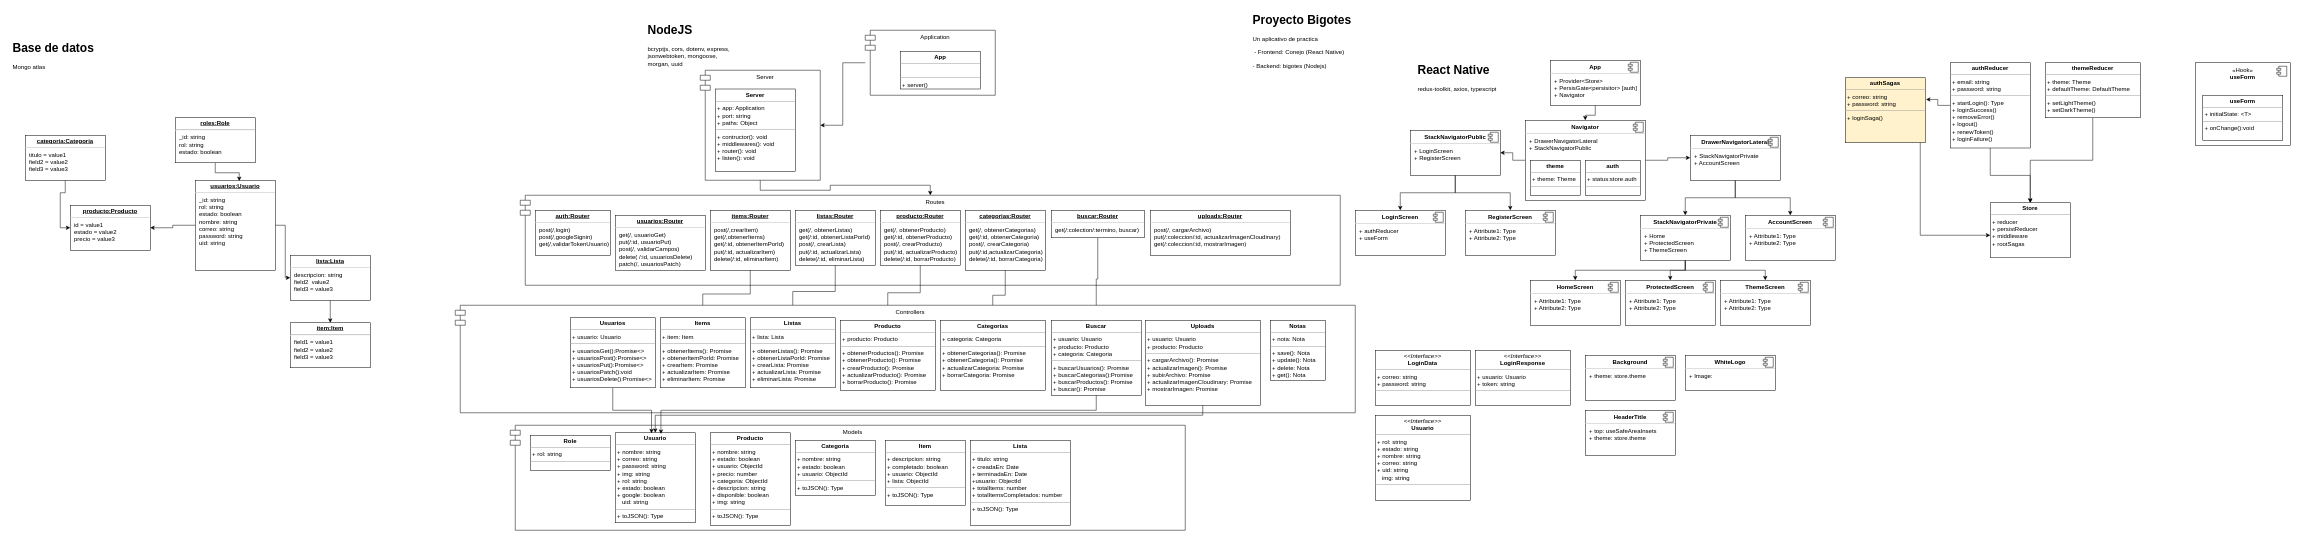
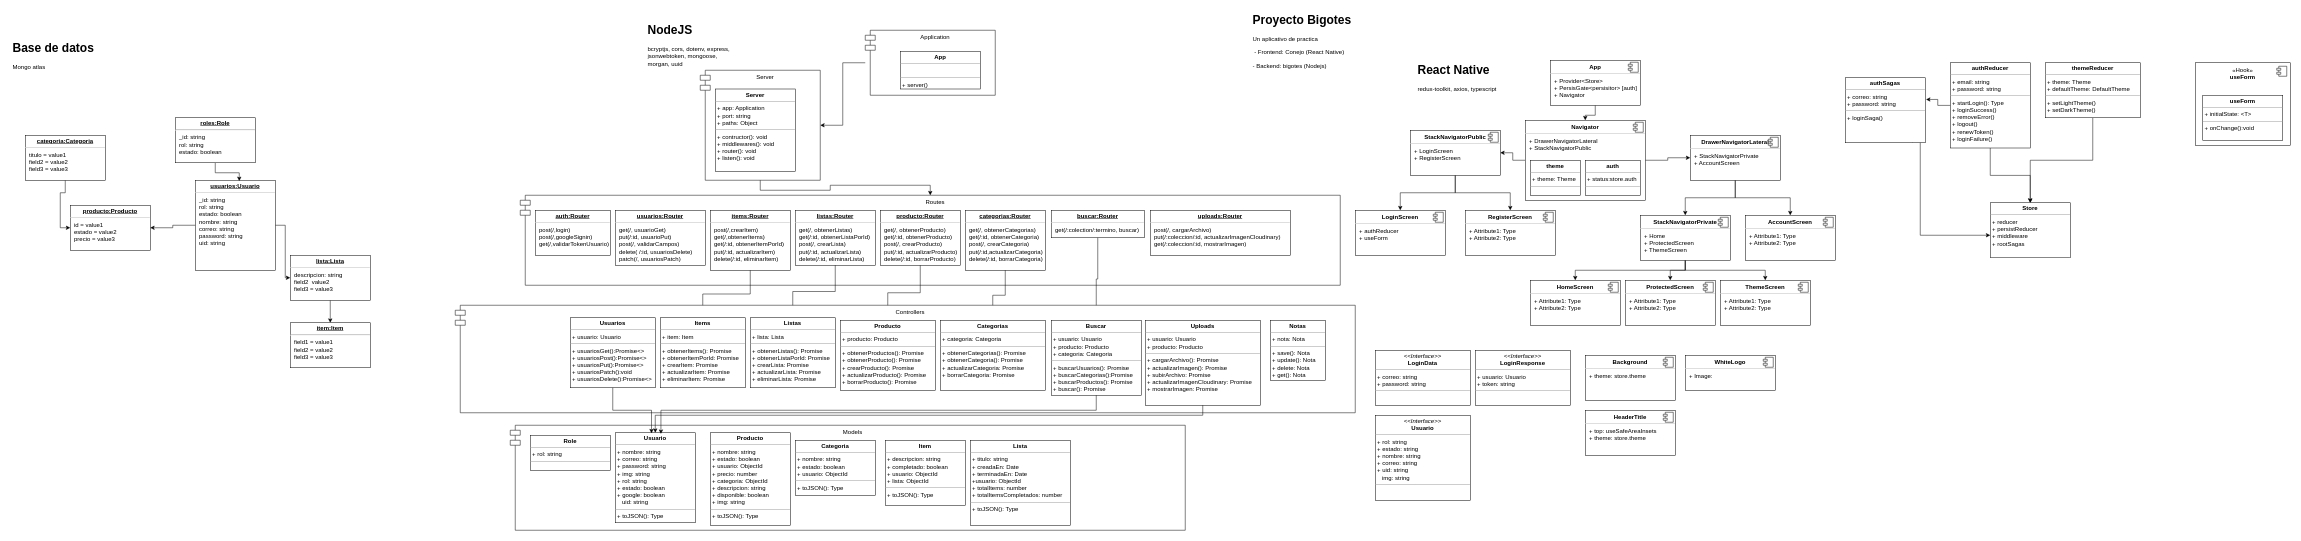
(1885, 110) -> (1885, 110)
(660, 243) -> (660, 238)
